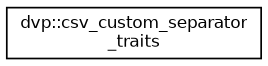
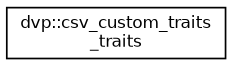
(134, 33) -> (116, 33)
